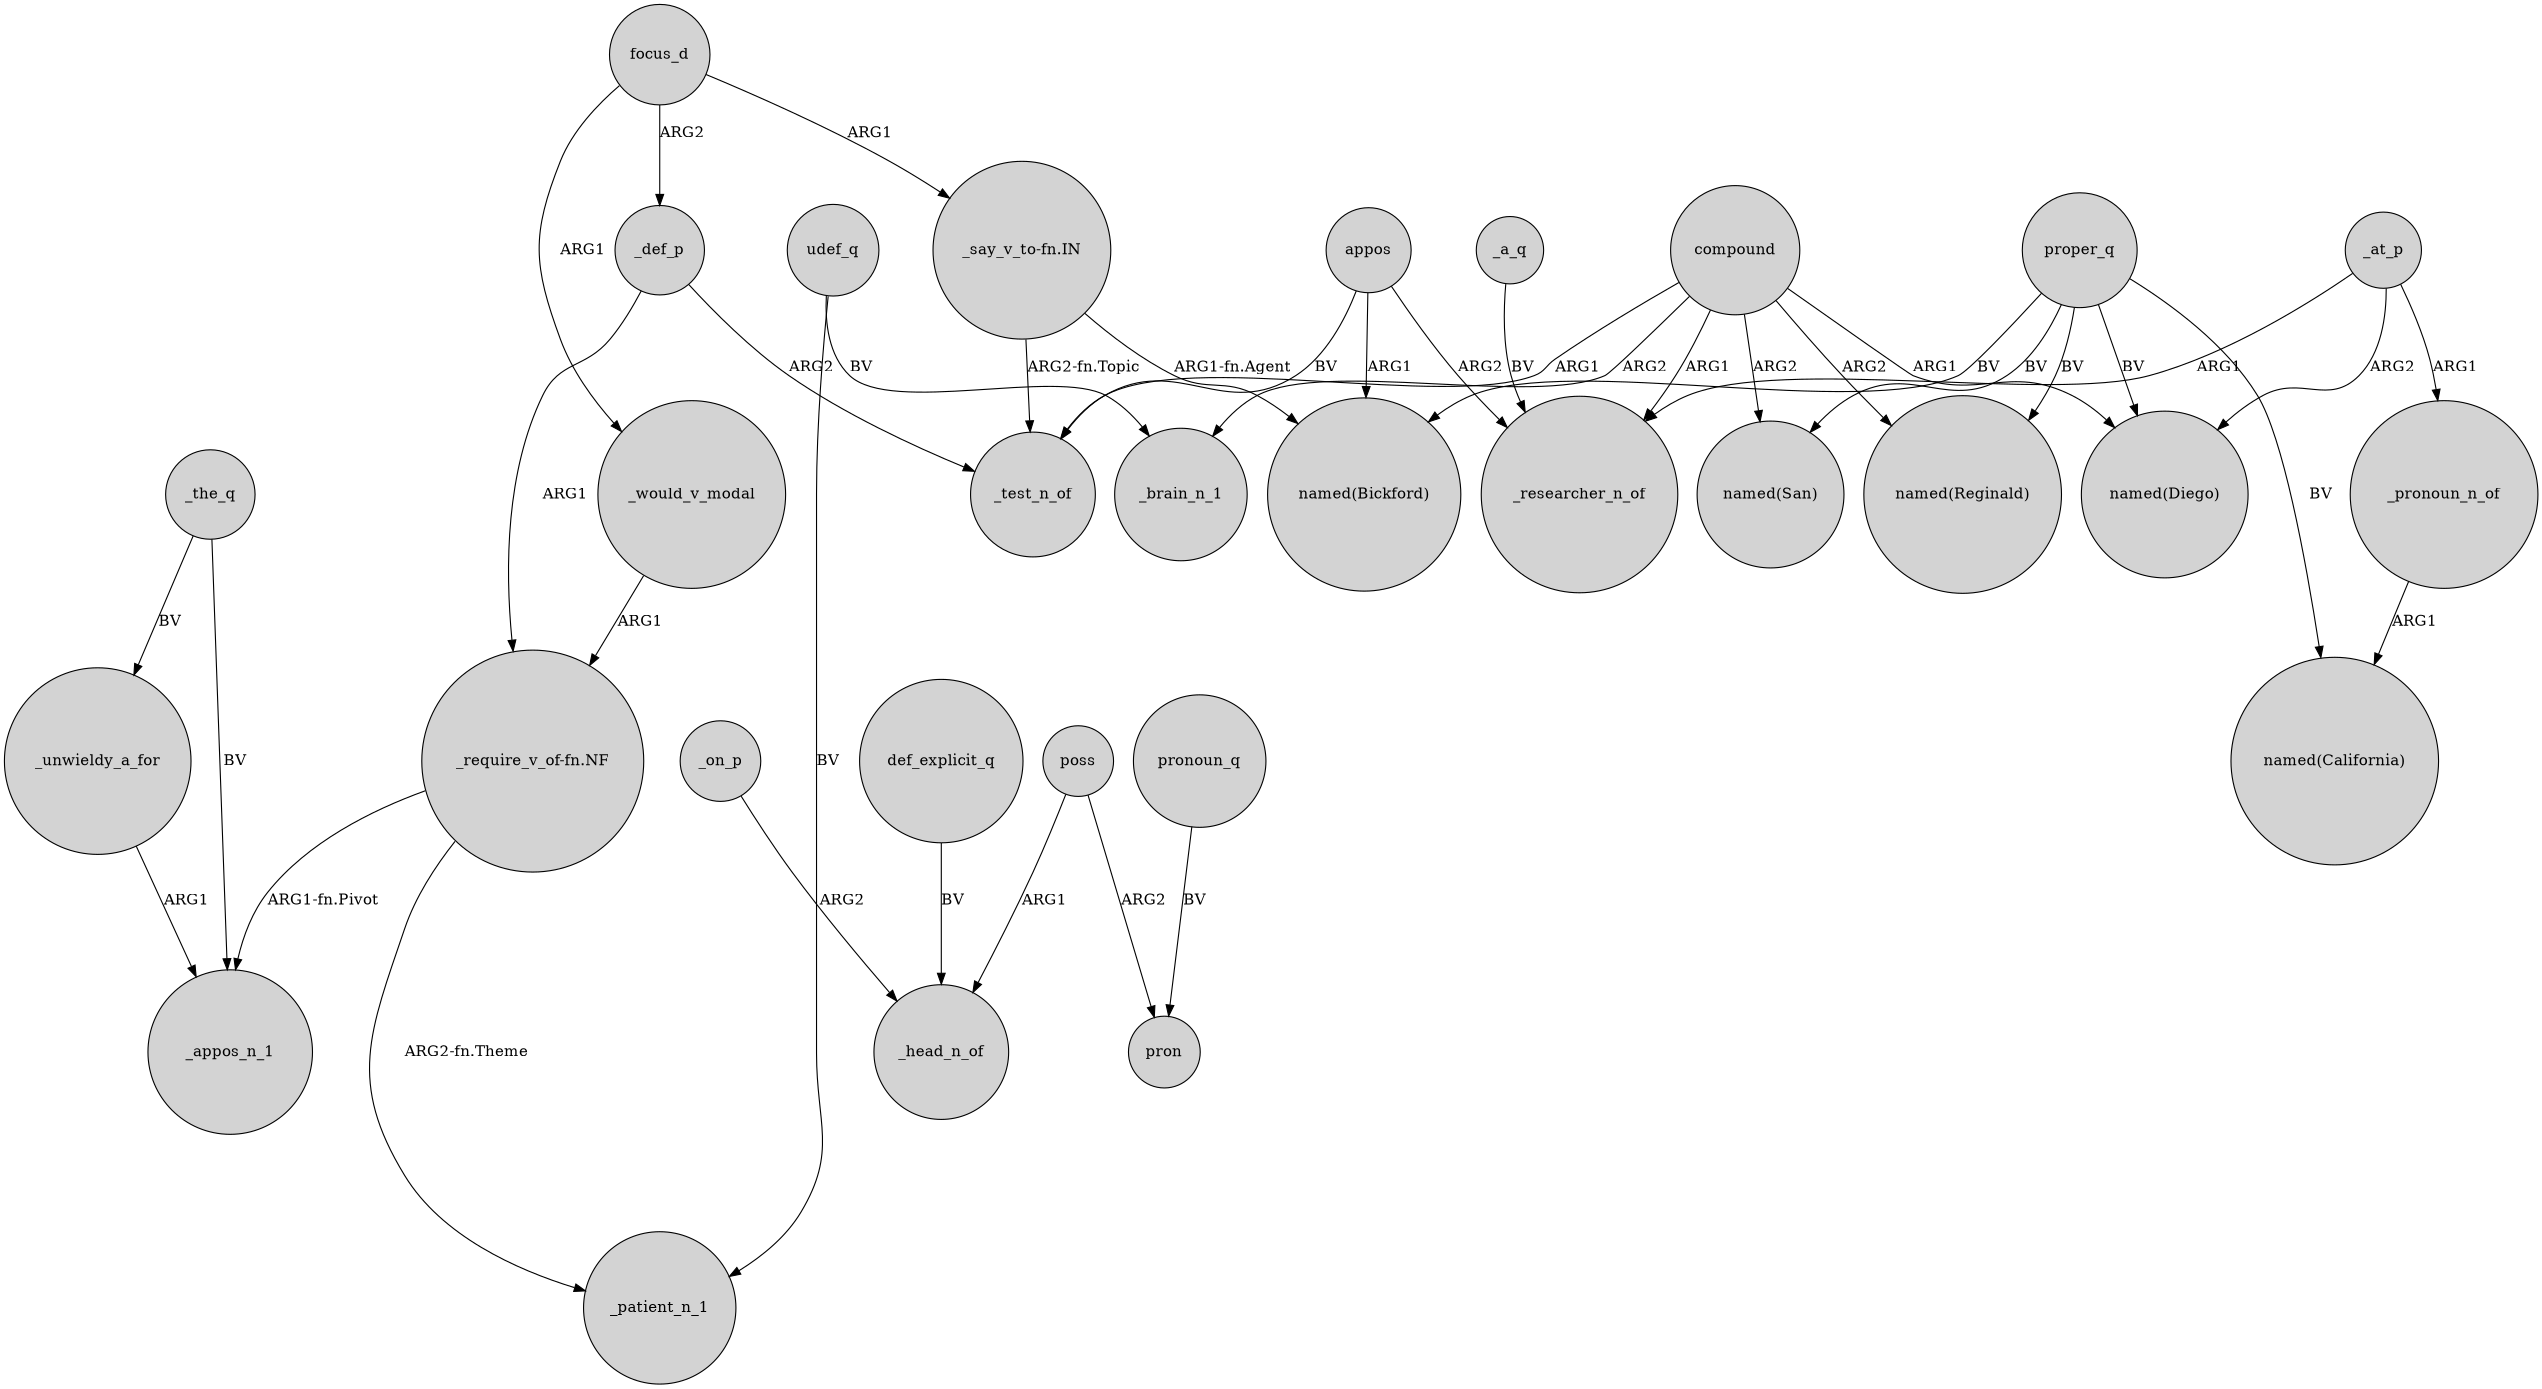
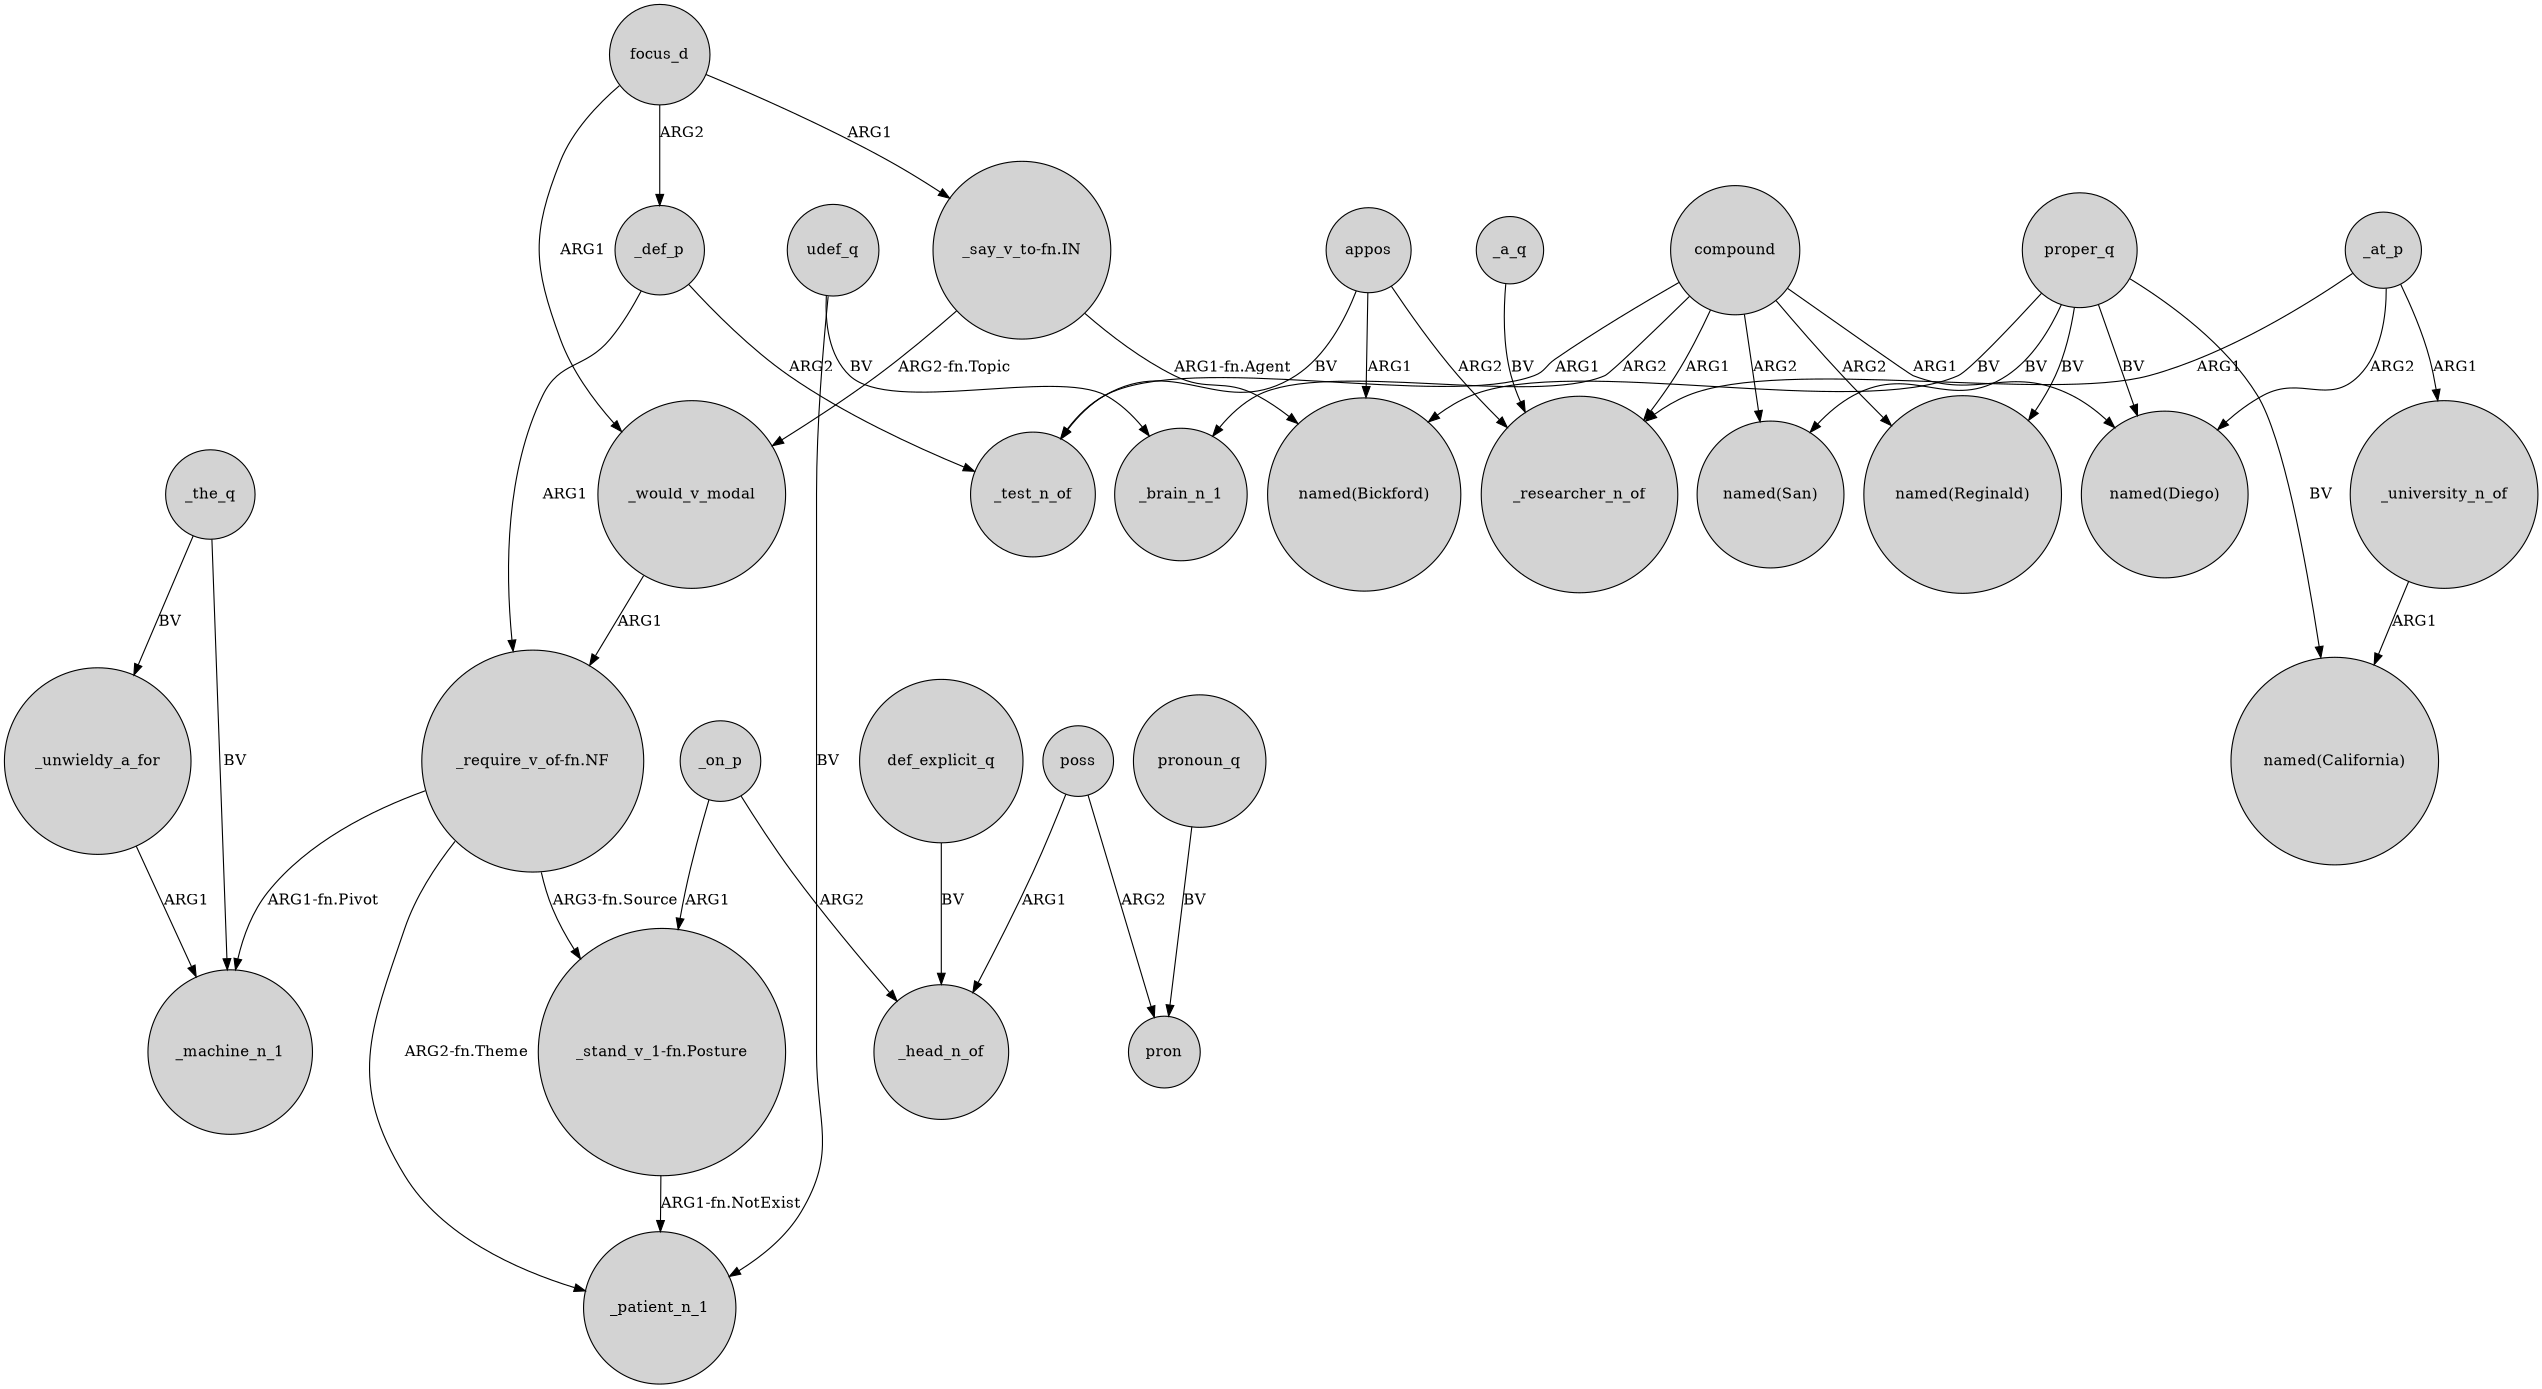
(1028, 380) -> (872, 379)
(2444, 495) -> (2444, 495)
(230, 1052) -> (230, 1052)
none -> (662, 1052)
